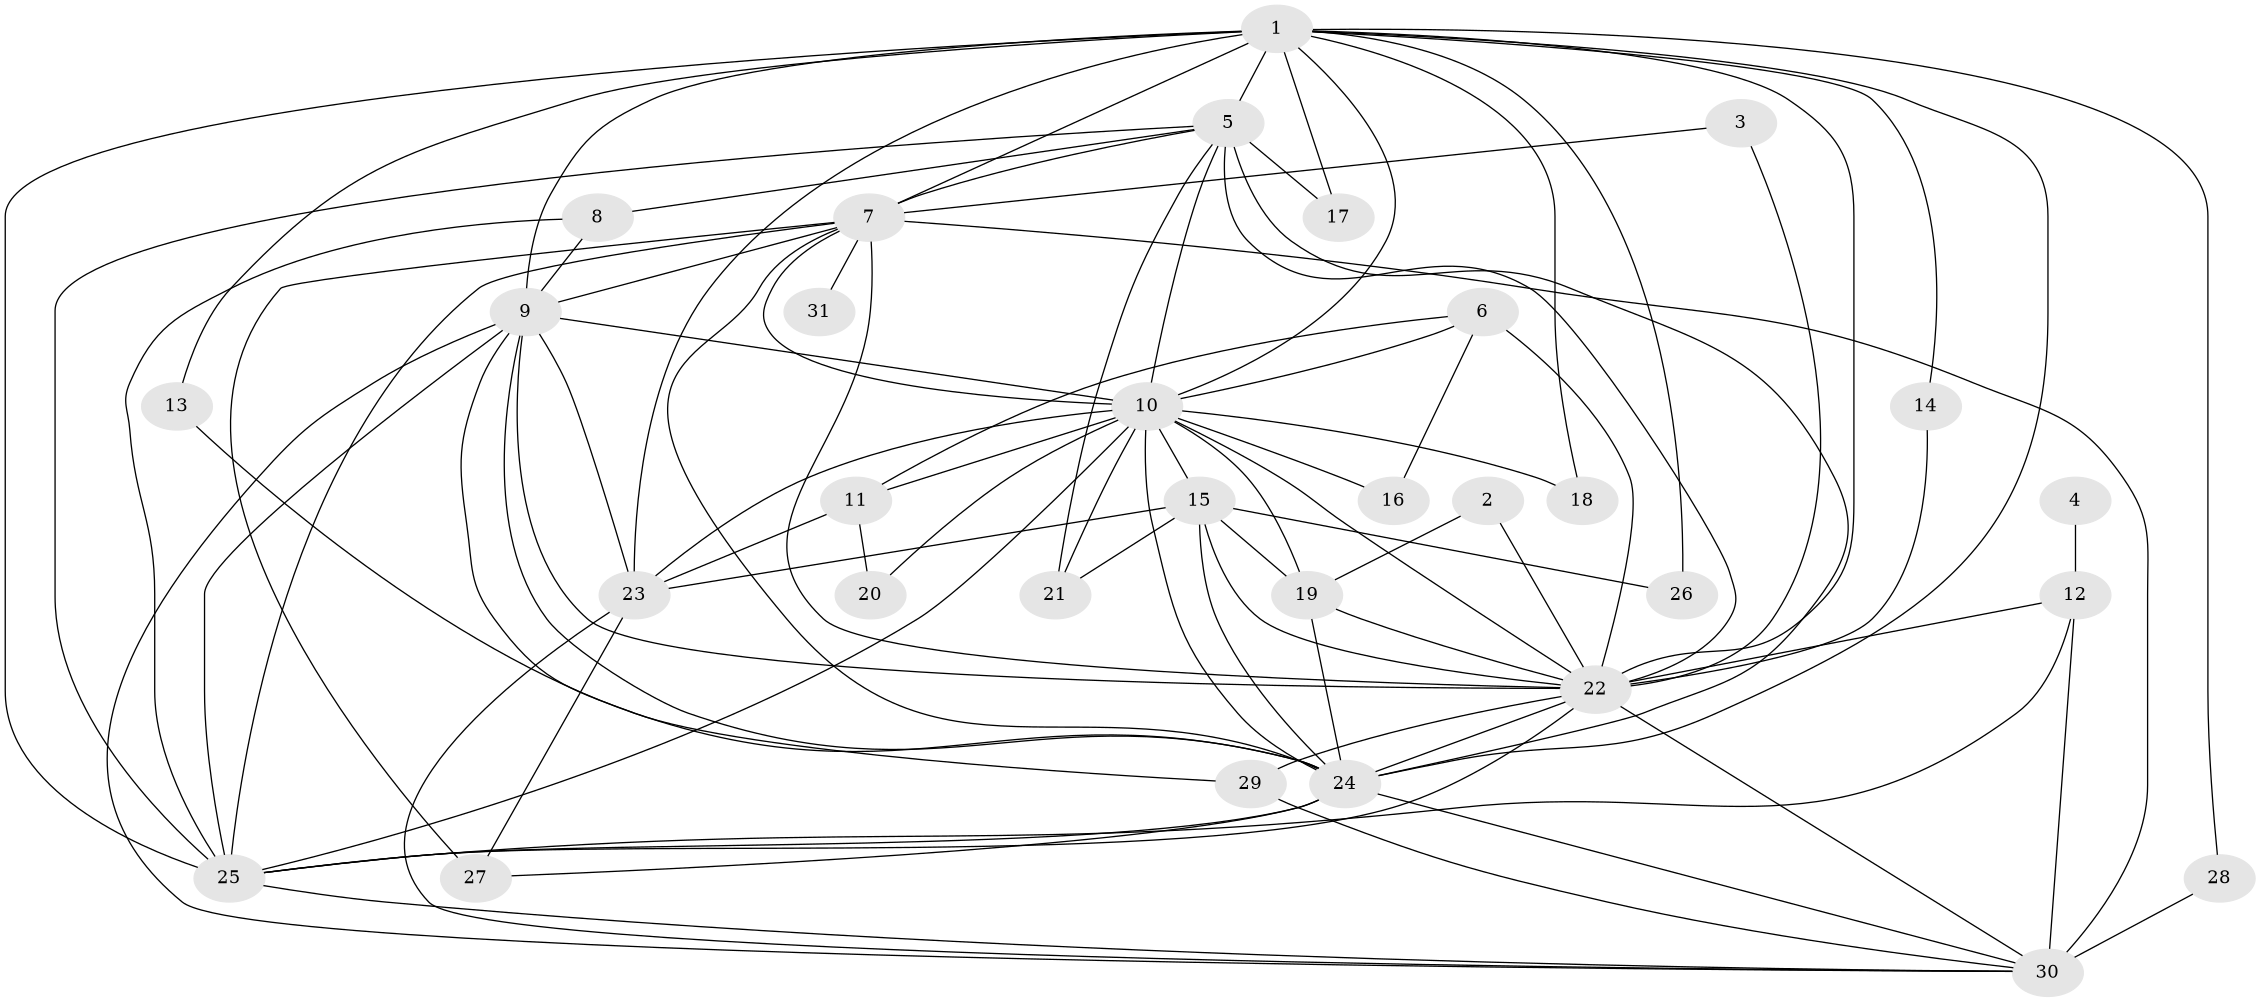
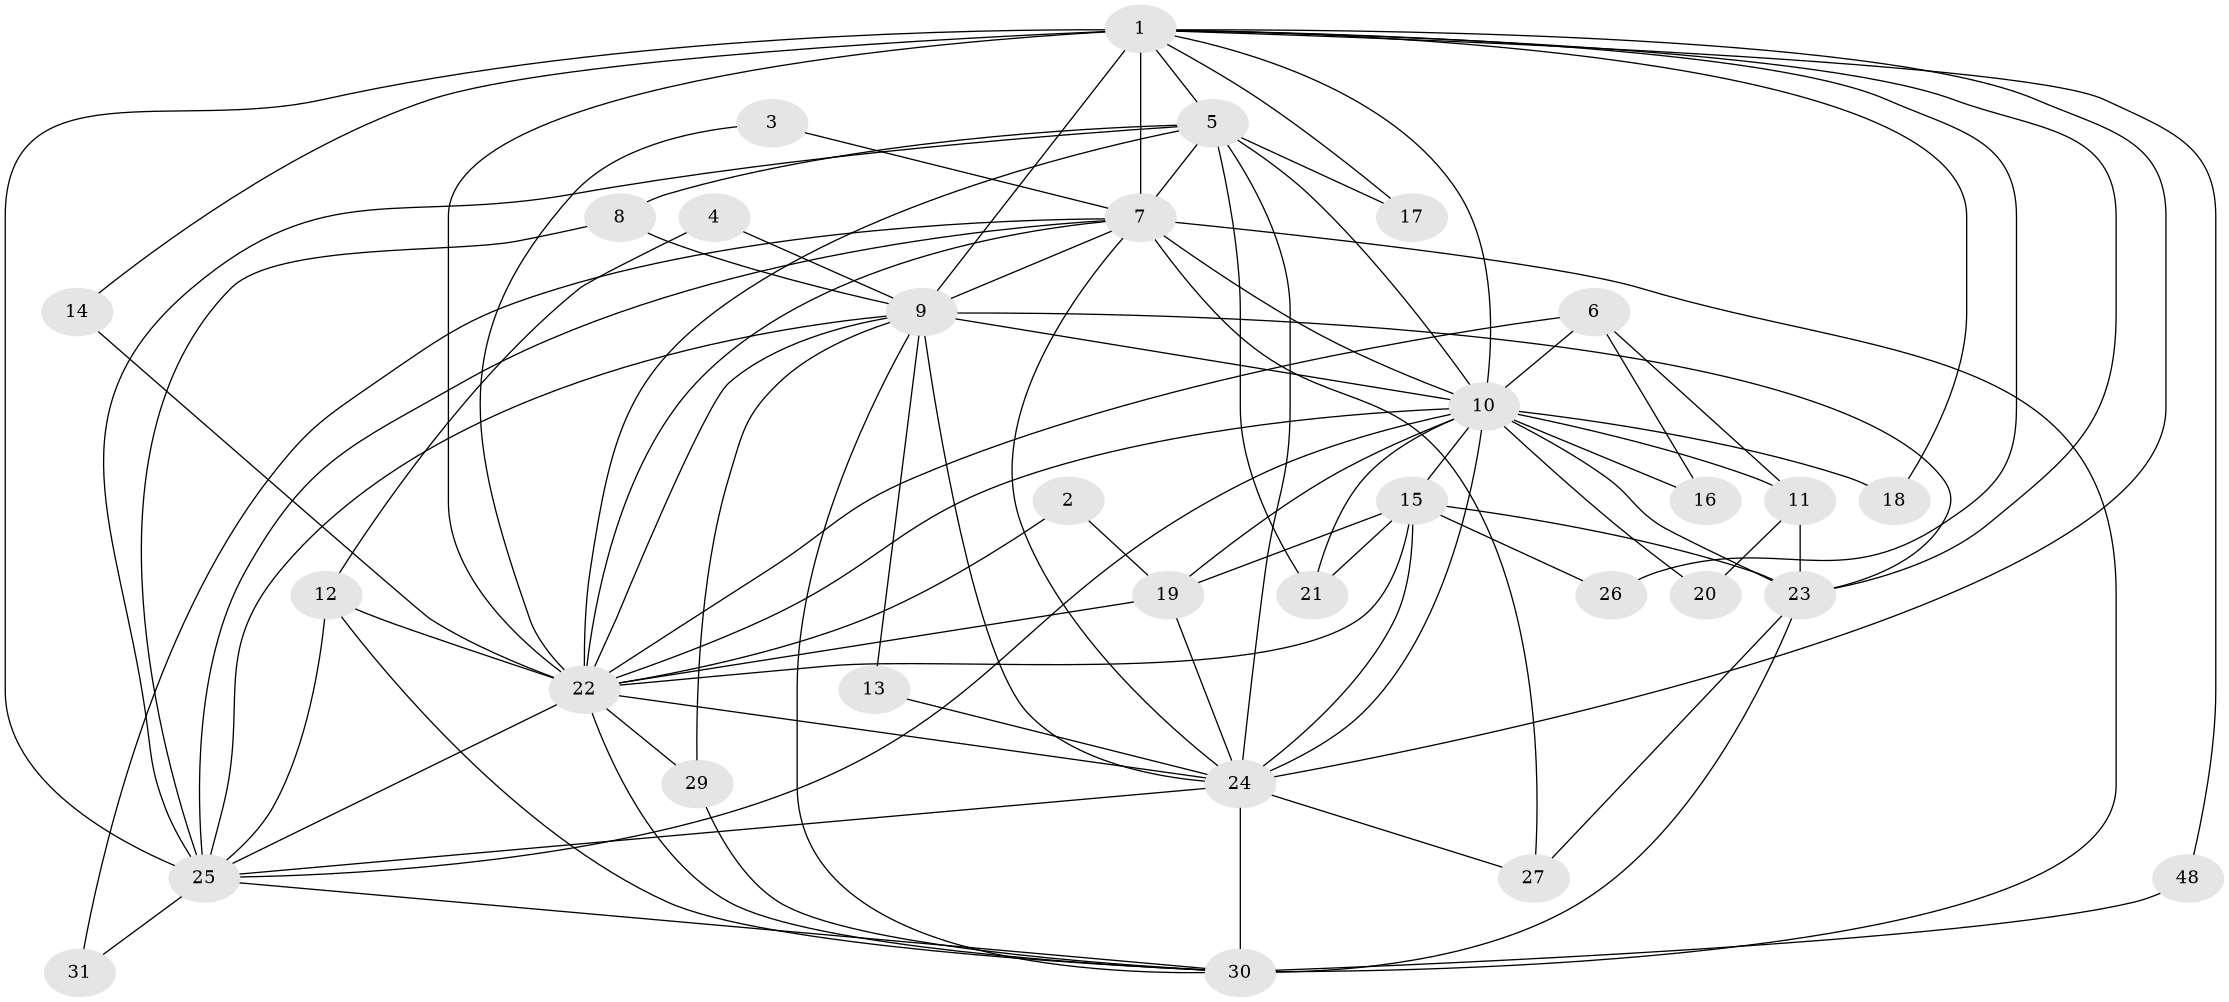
(655, 83) -> (898, 501)
none -> (822, 267)
(2220, 878) -> (2188, 878)
none -> (142, 926)
